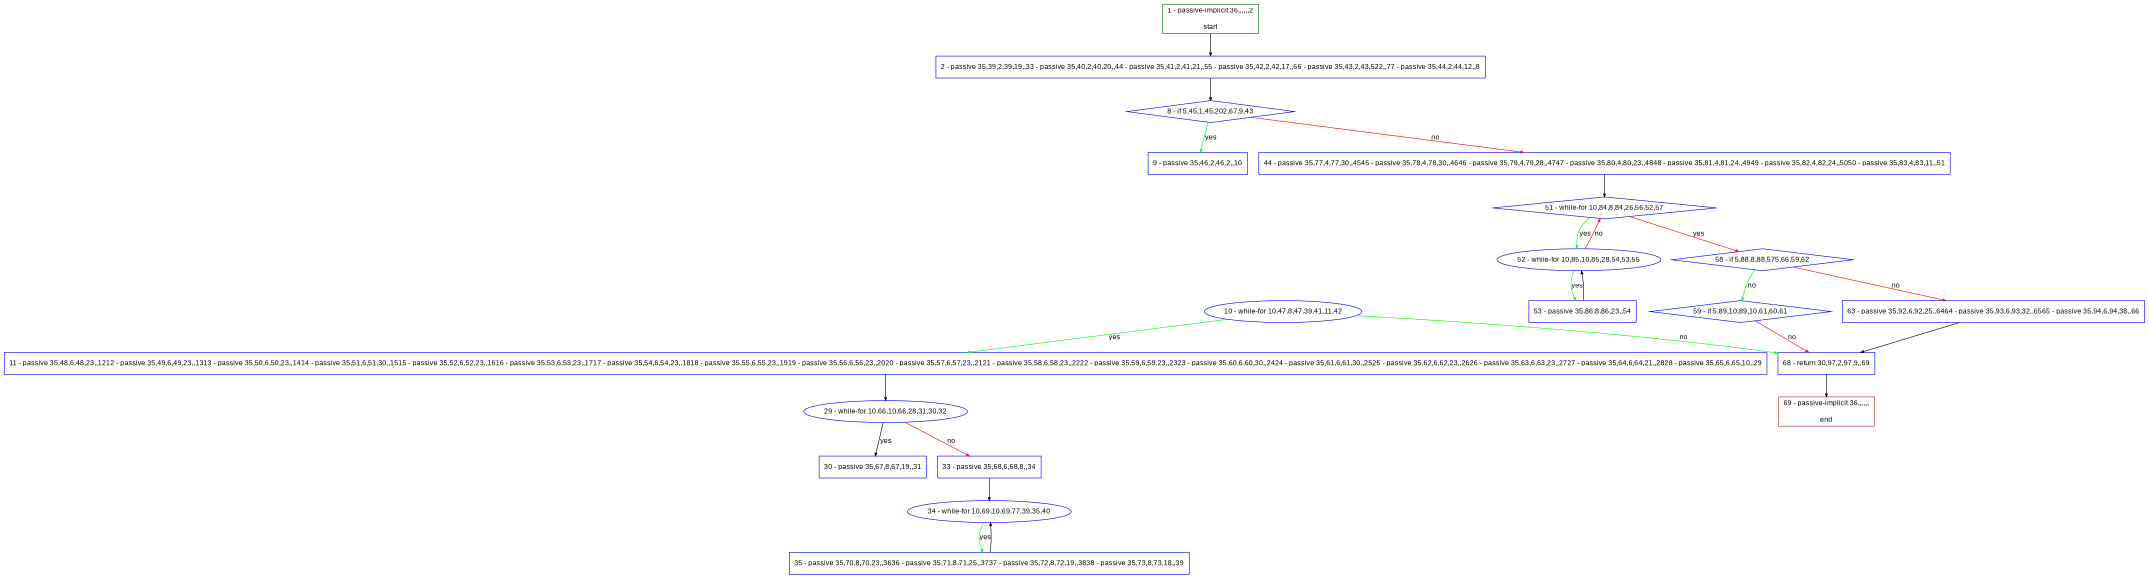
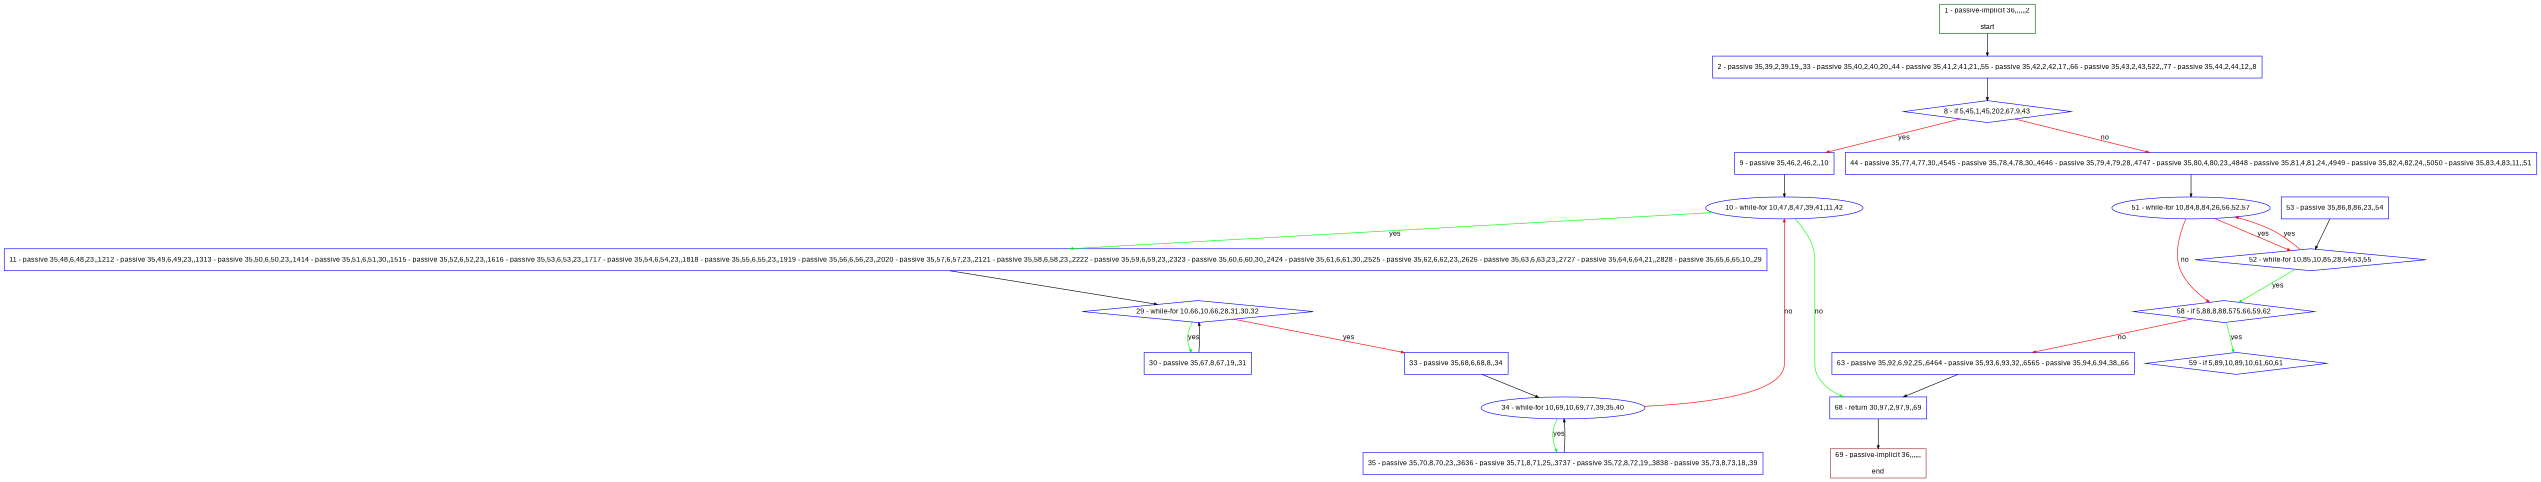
(1205, 136) -> (1895, 135)
none -> (1784, 184)
(1604, 208) -> (2191, 208)
(1580, 230) -> (2251, 234)
(1599, 234) -> (2290, 234)
(1699, 234) -> (2185, 260)
(1579, 260) -> (2311, 260)
(1571, 284) -> (2268, 285)
(1752, 286) -> (2236, 337)
(1781, 336) -> none
none -> (1200, 339)
none -> (1782, 370)
(886, 412) -> (1198, 312)
(880, 438) -> (1188, 336)
(951, 441) -> (1349, 337)
